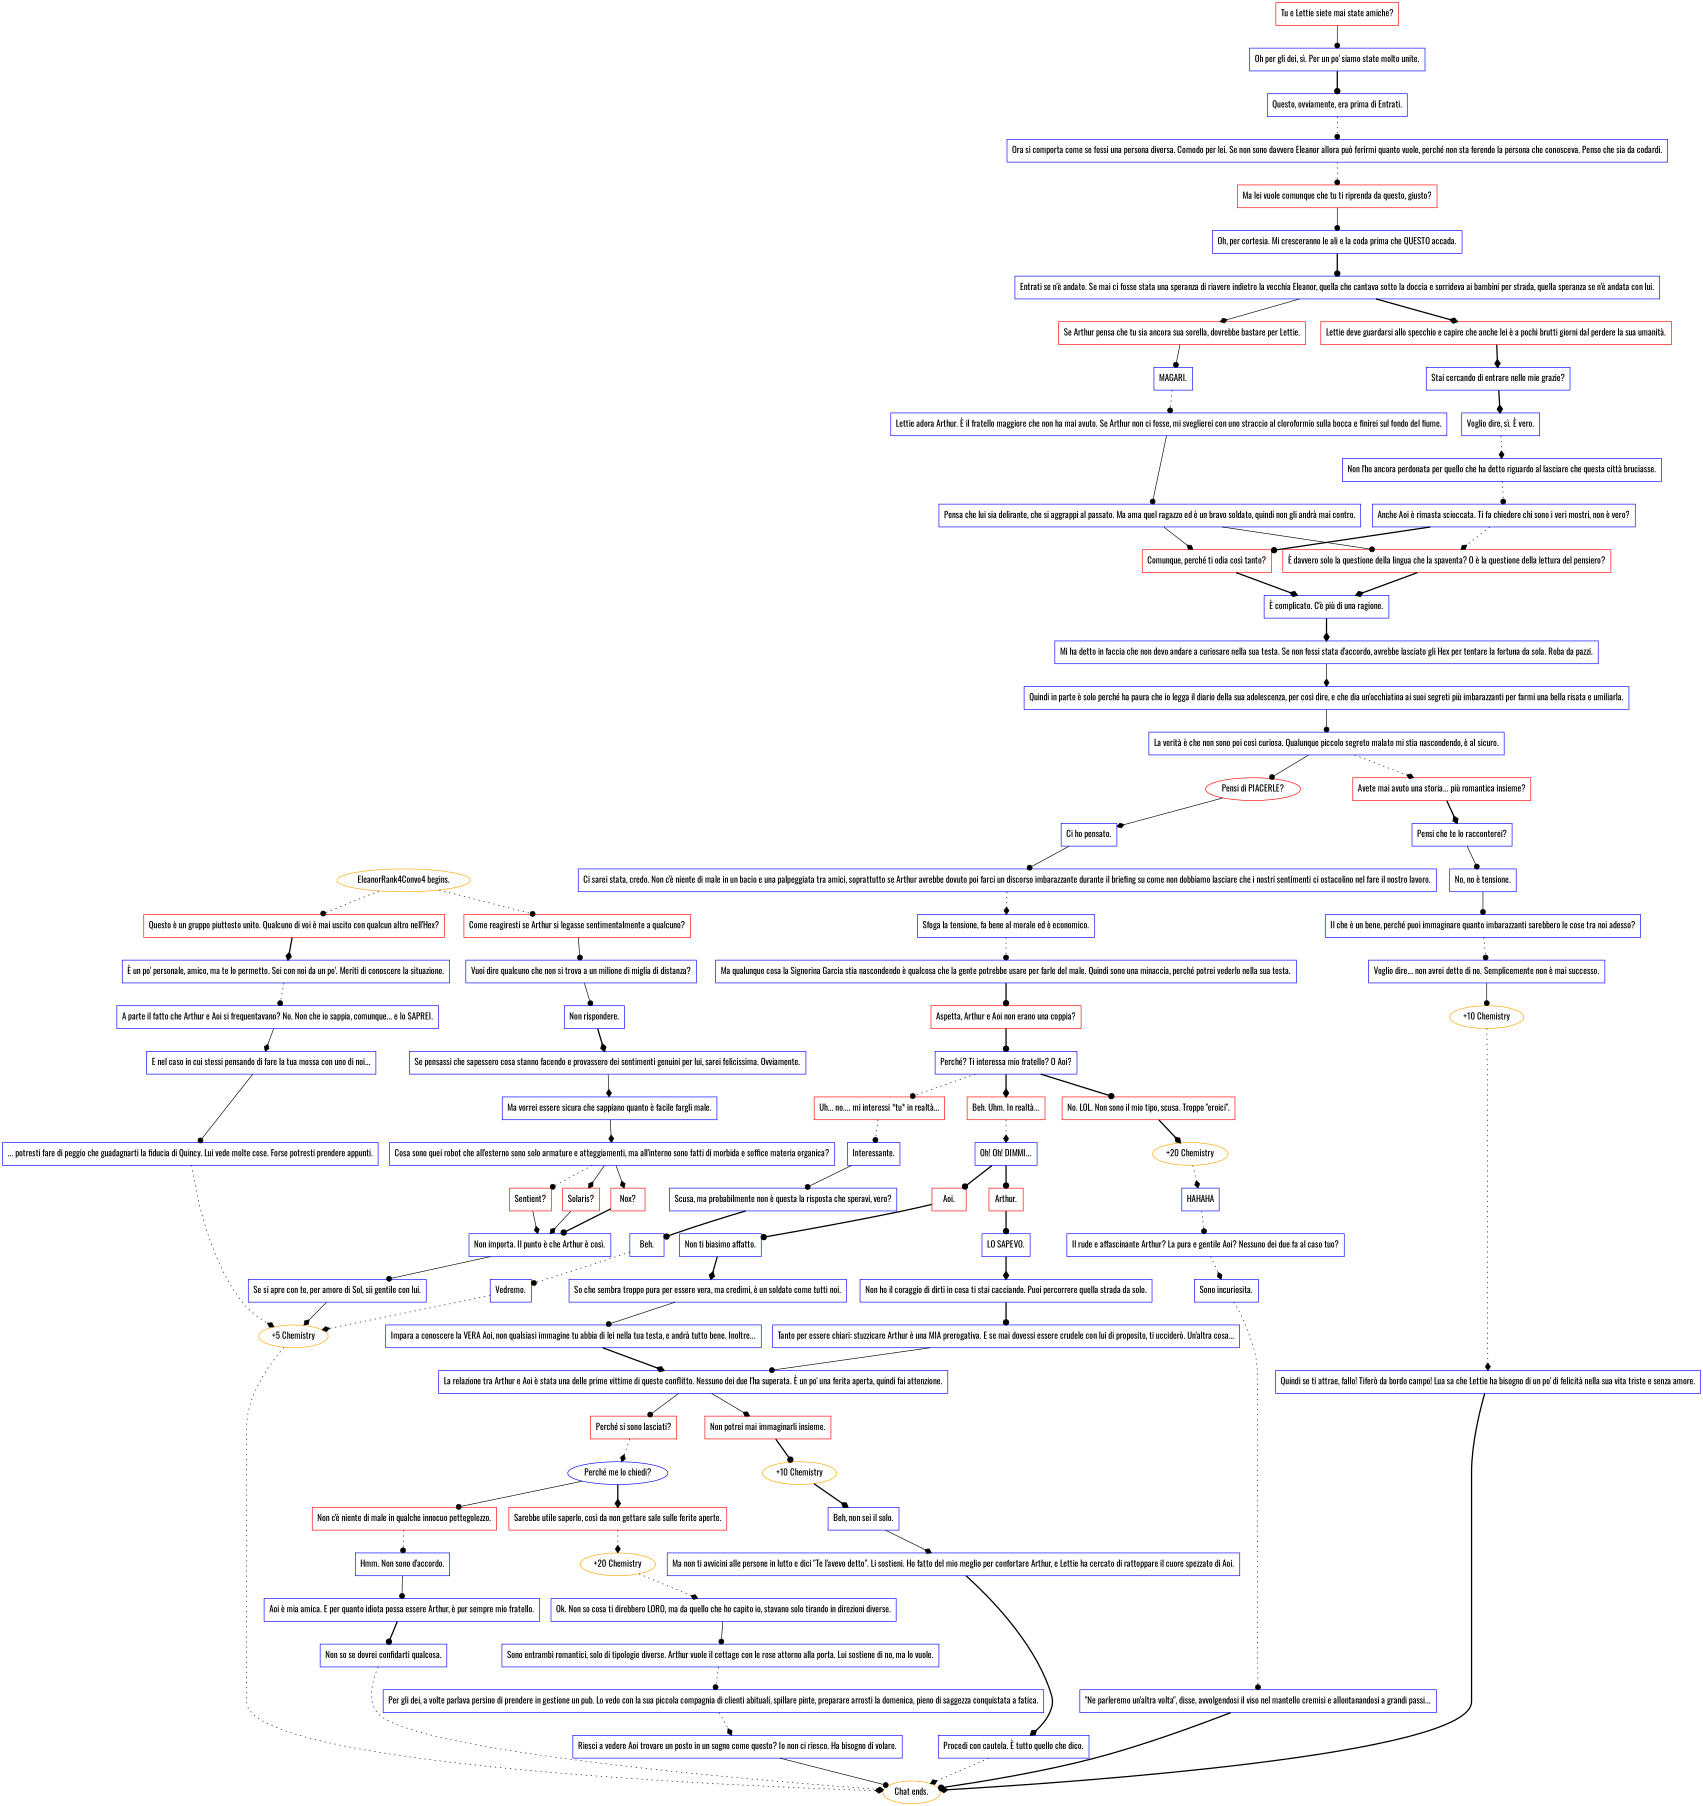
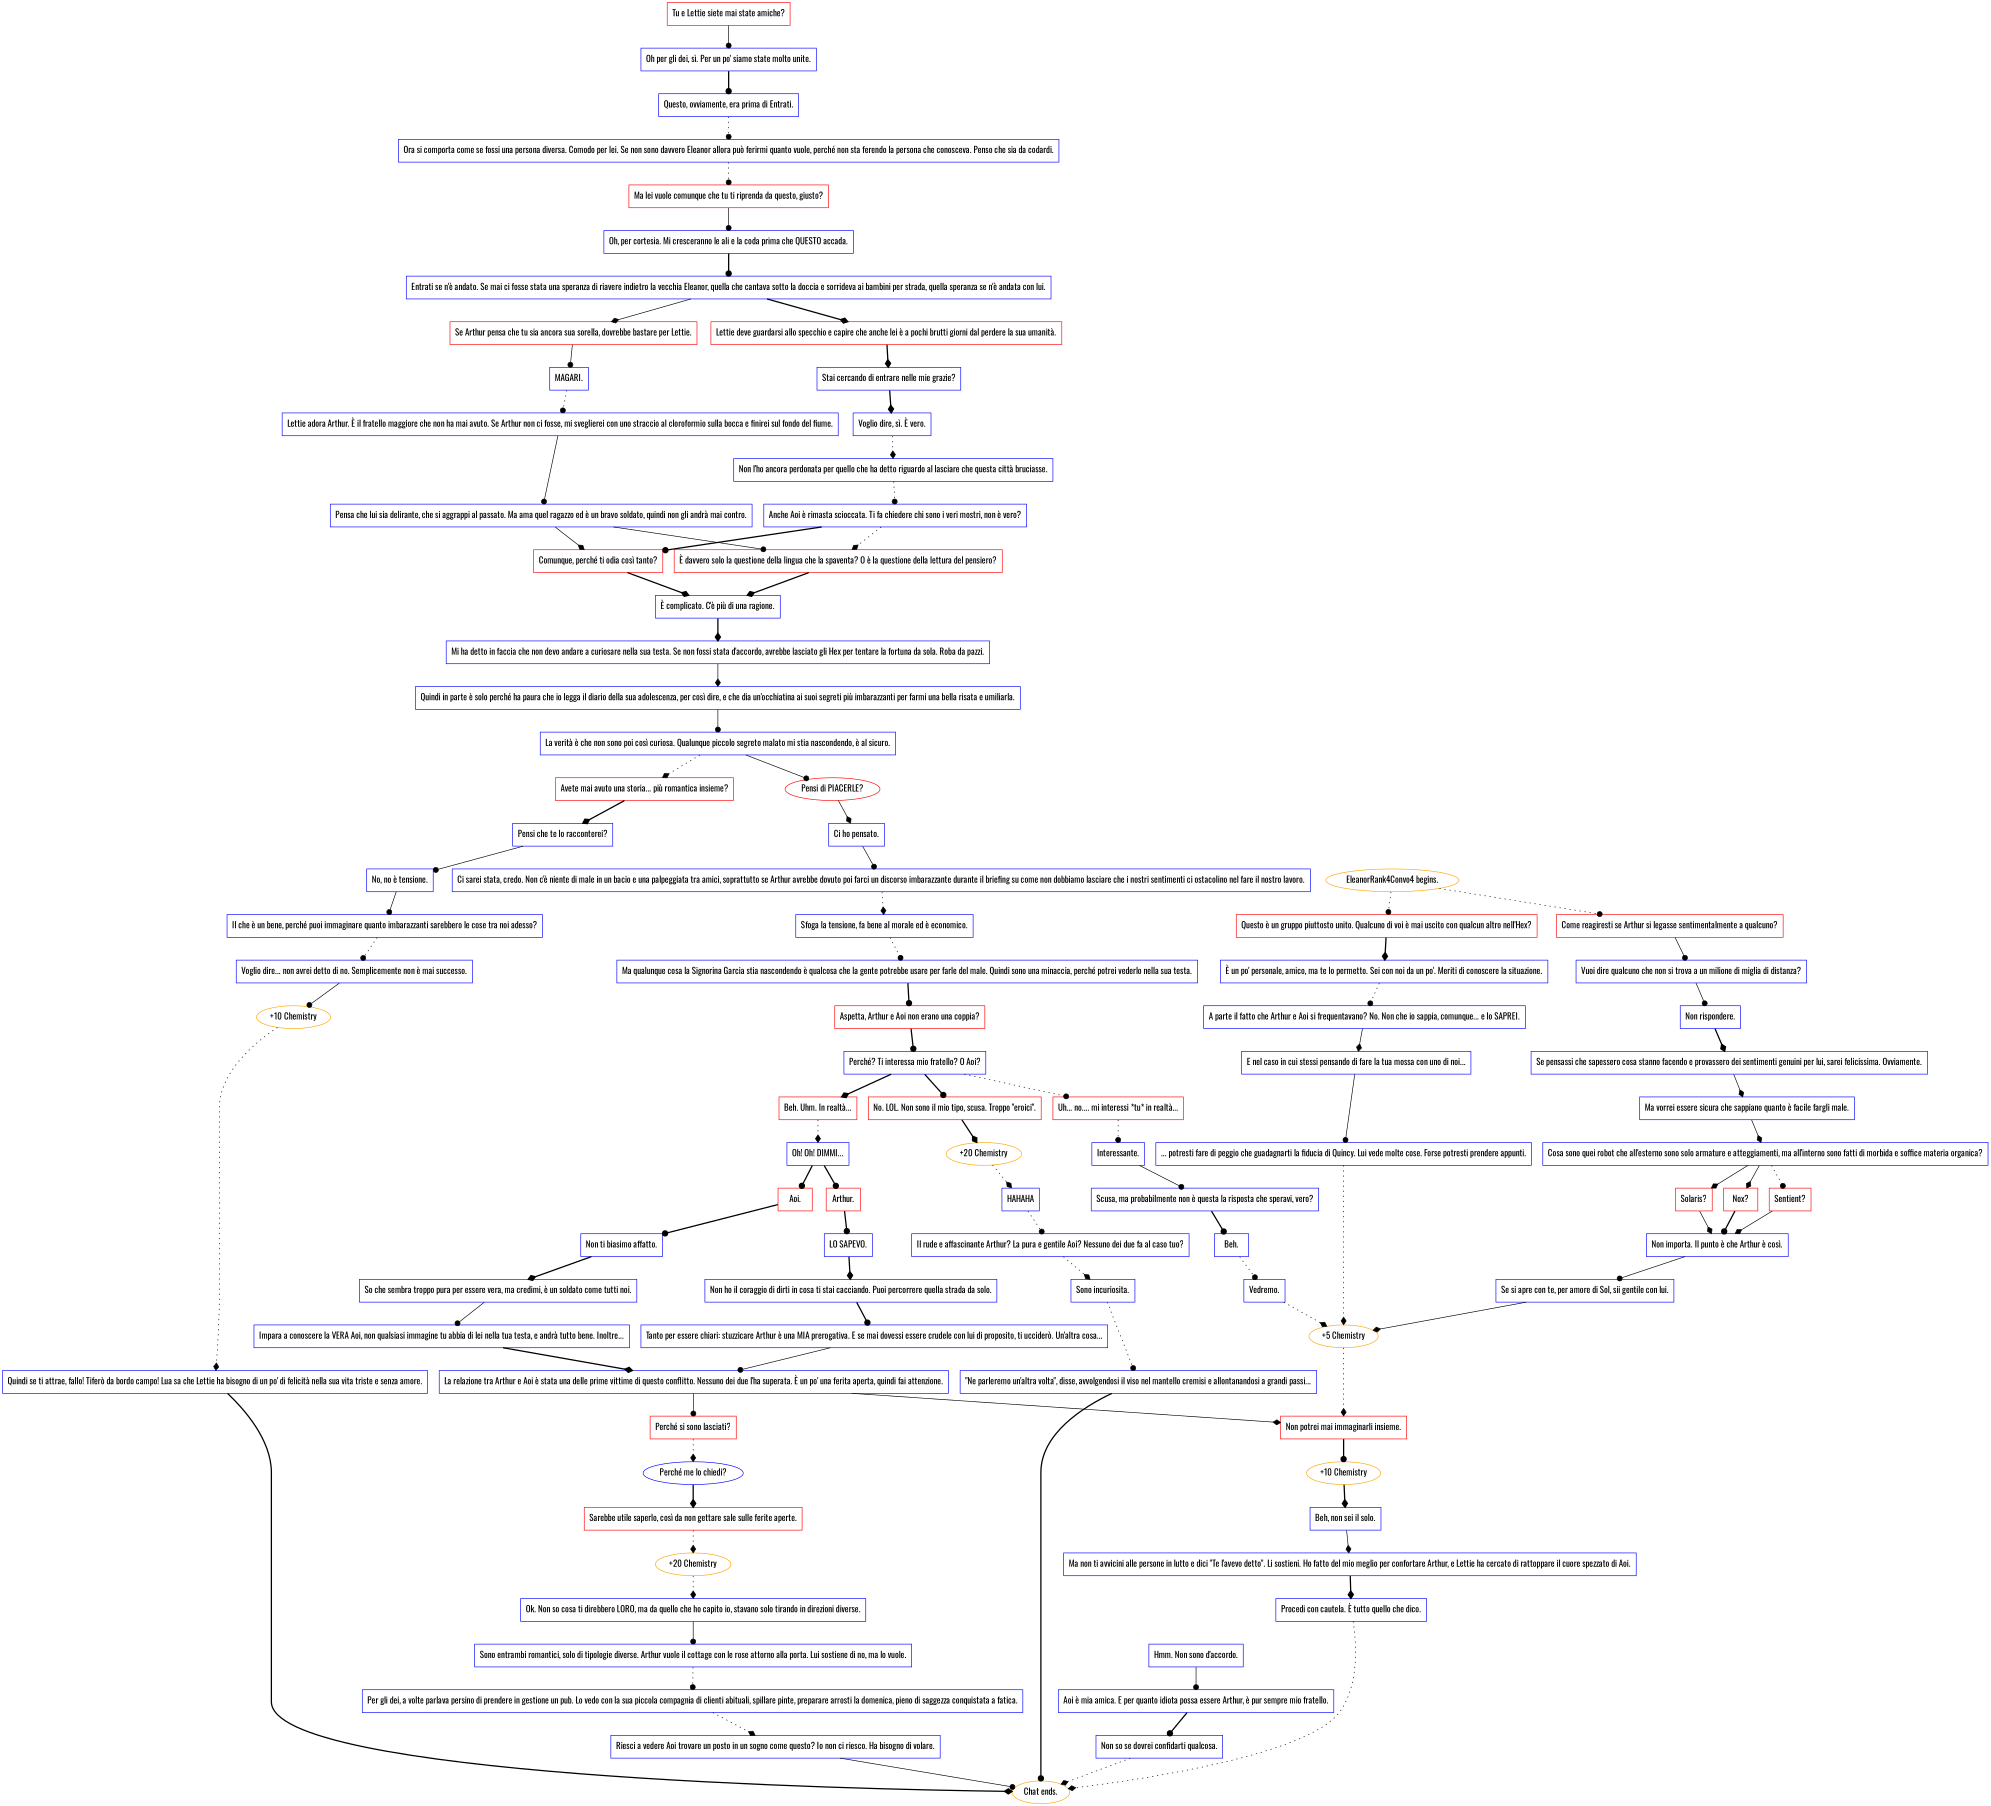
(404, 1519) -> none
(373, 1751) -> (1344, 1378)
